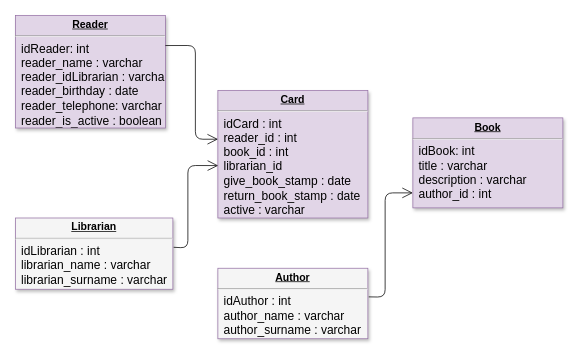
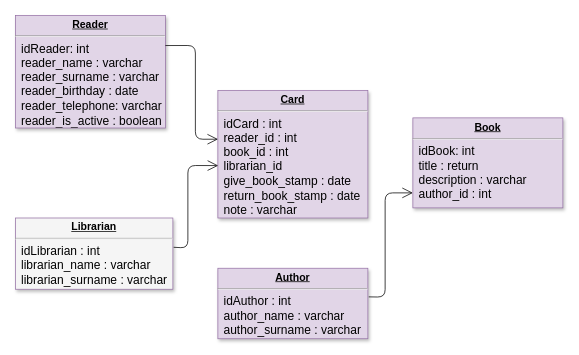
(79, 53) -> (75, 53)
(275, 134) -> (275, 134)
(460, 145) -> (460, 145)
(293, 303) -> (293, 303)
